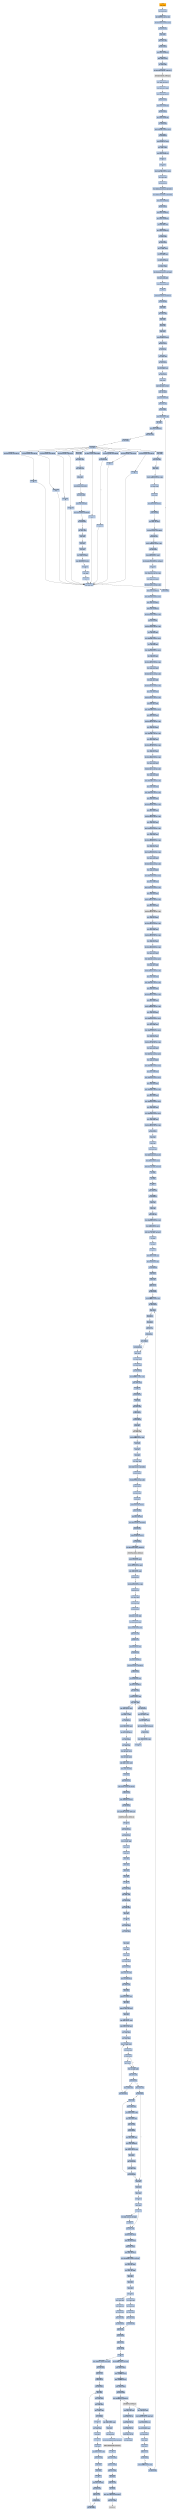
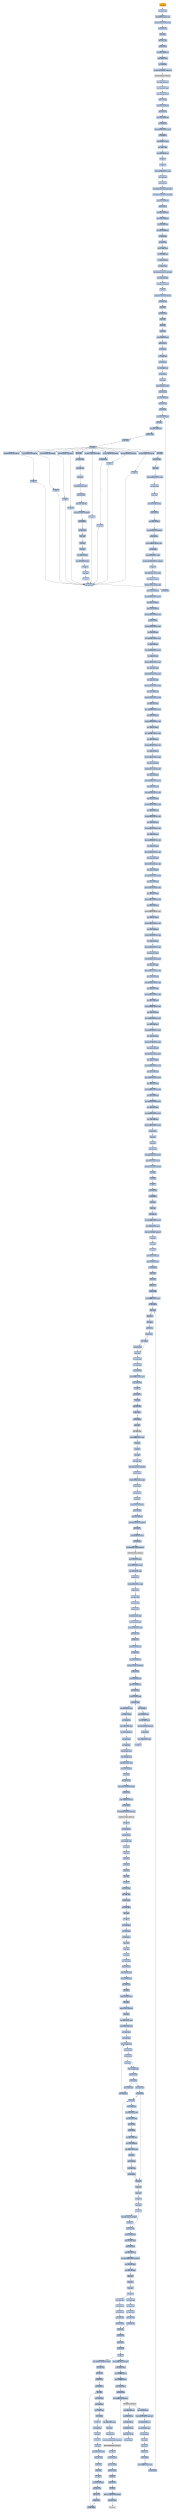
none -> (126, 1937)
